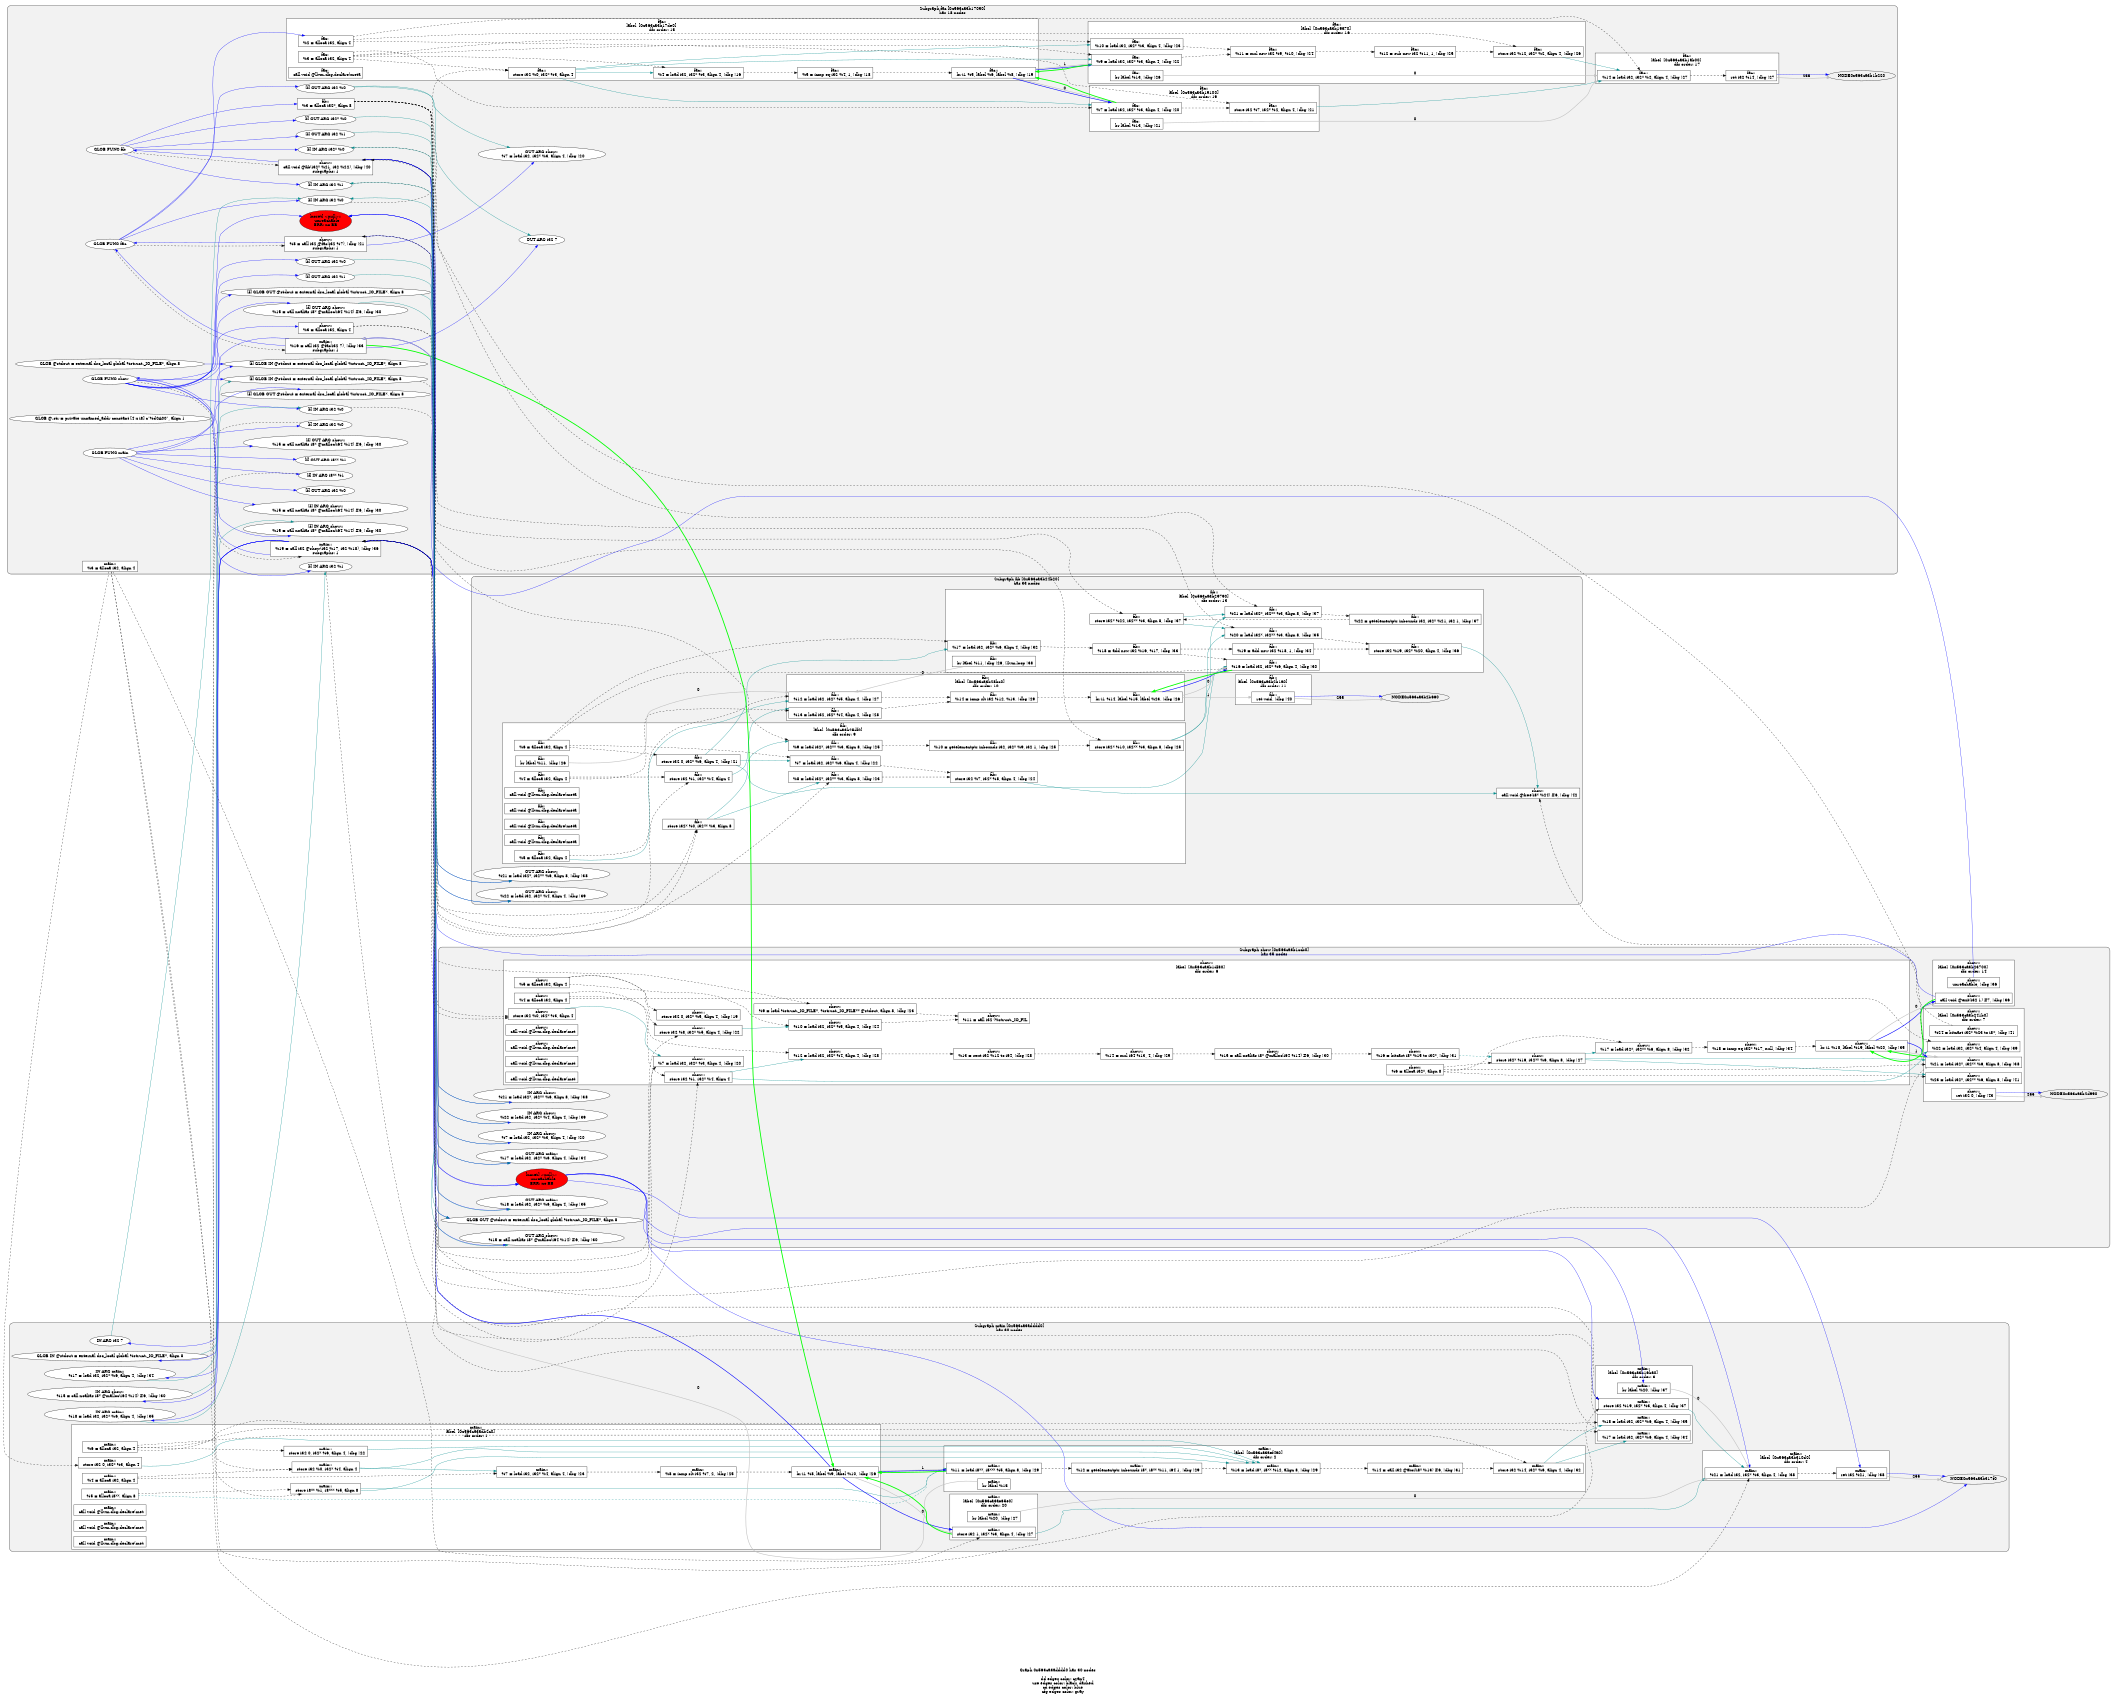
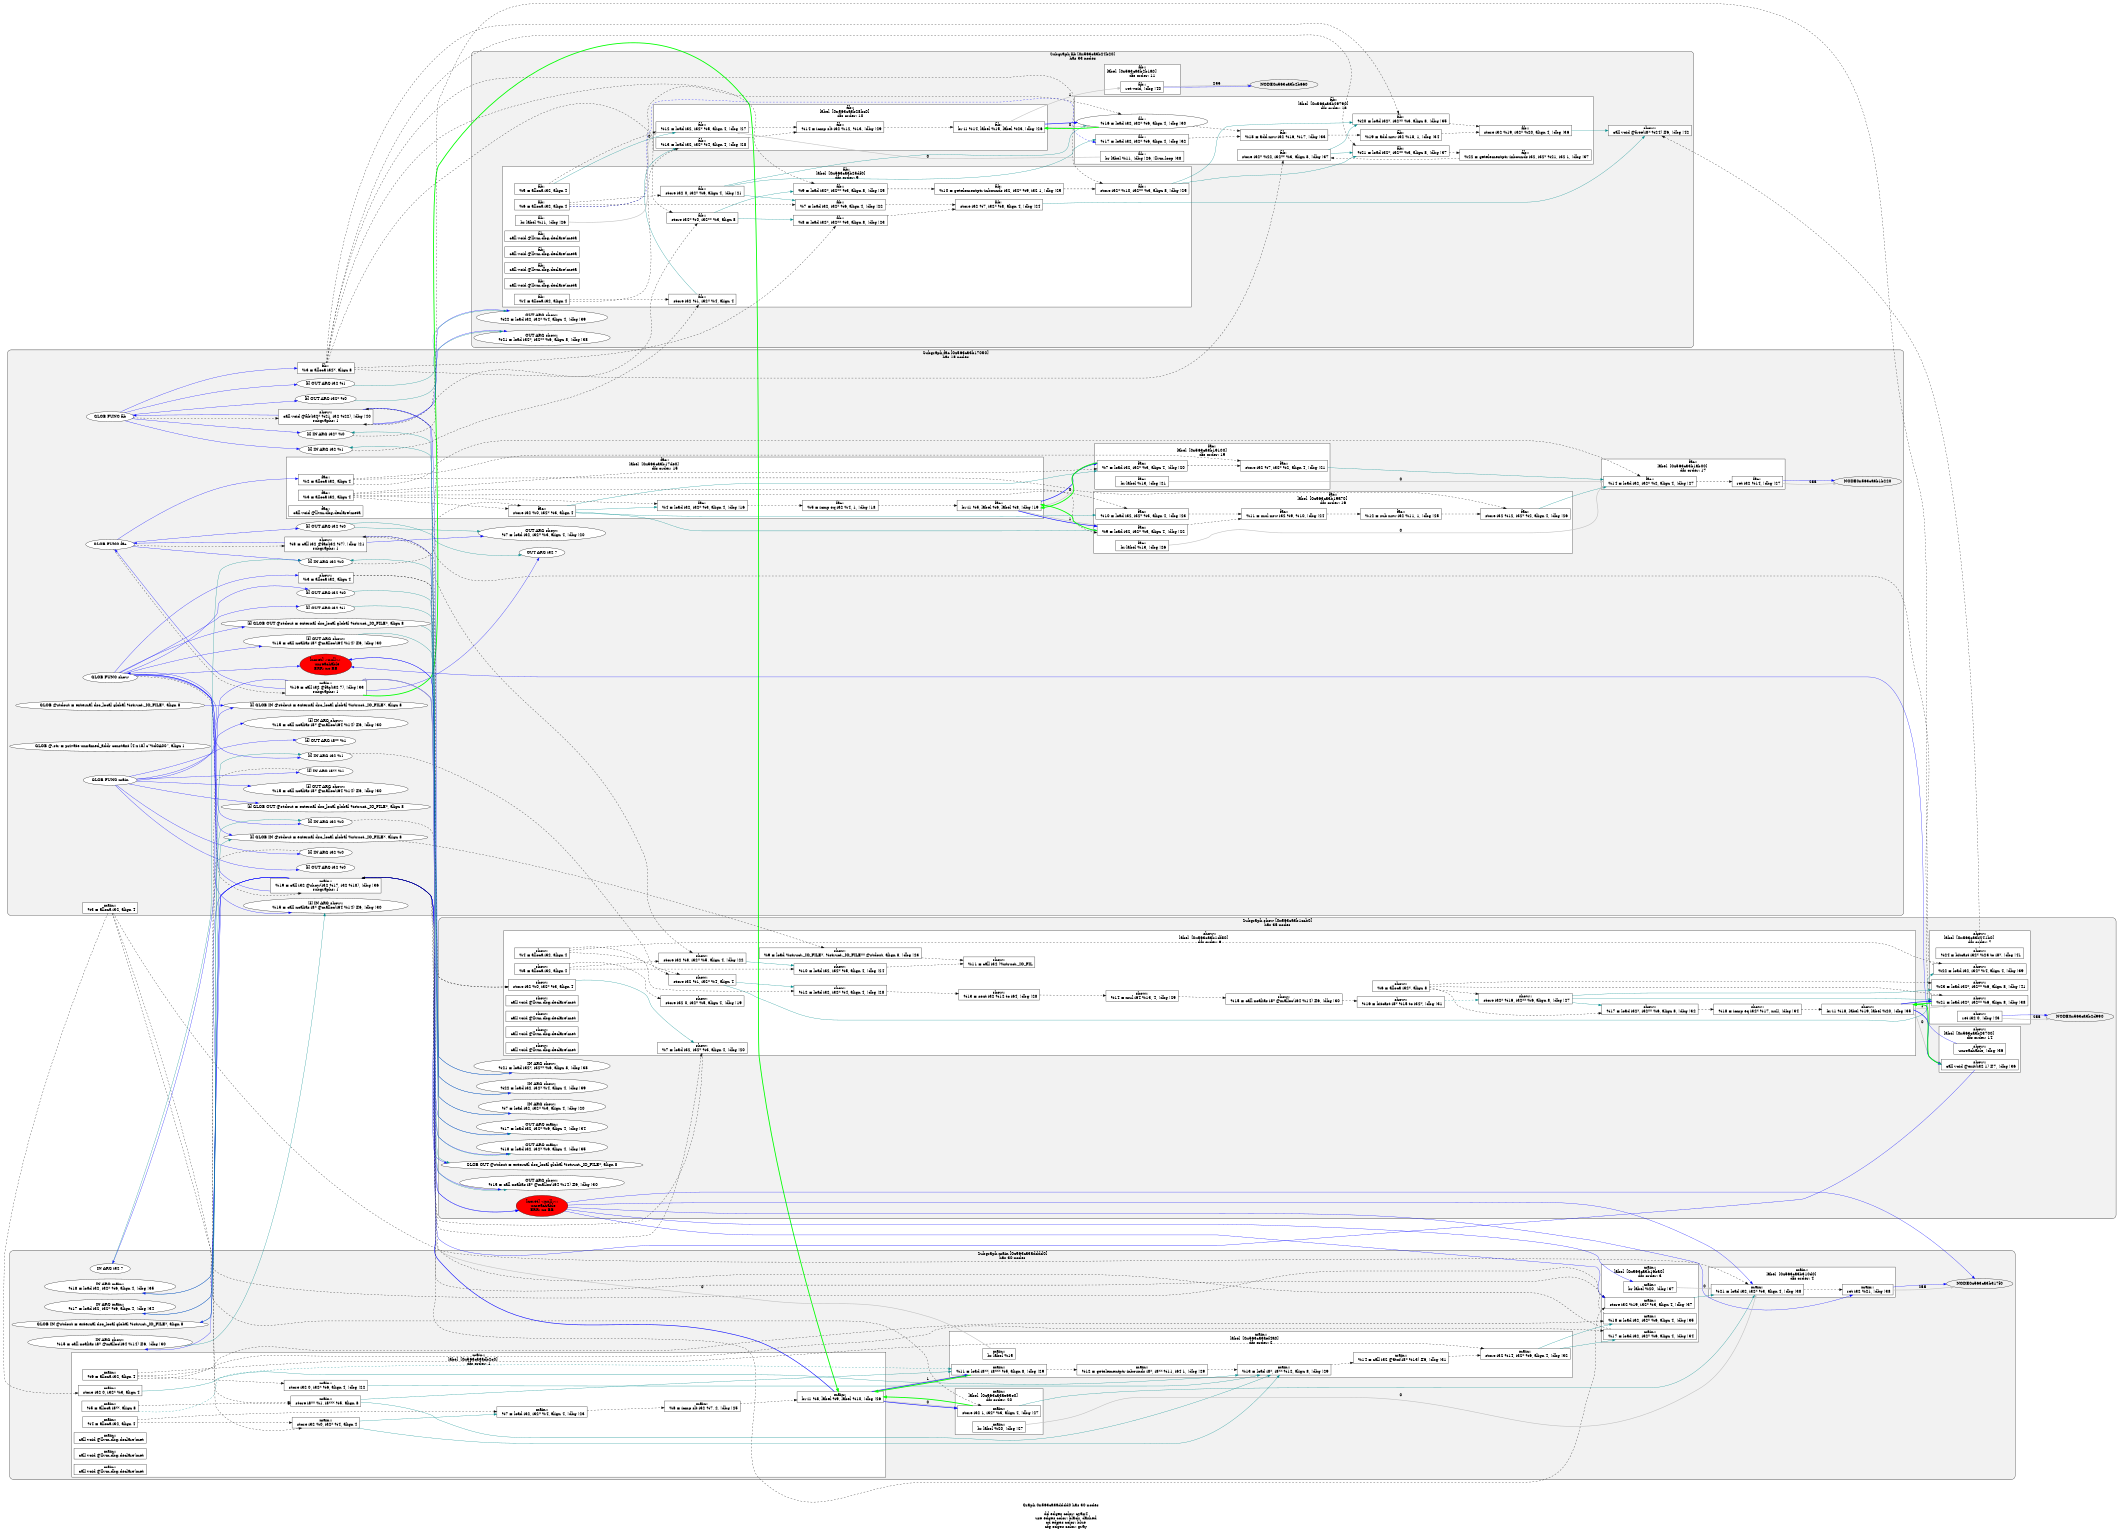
(734, 649) -> (803, 102)
(1202, 657) -> (1215, 128)
(1273, 665) -> (1142, 122)
